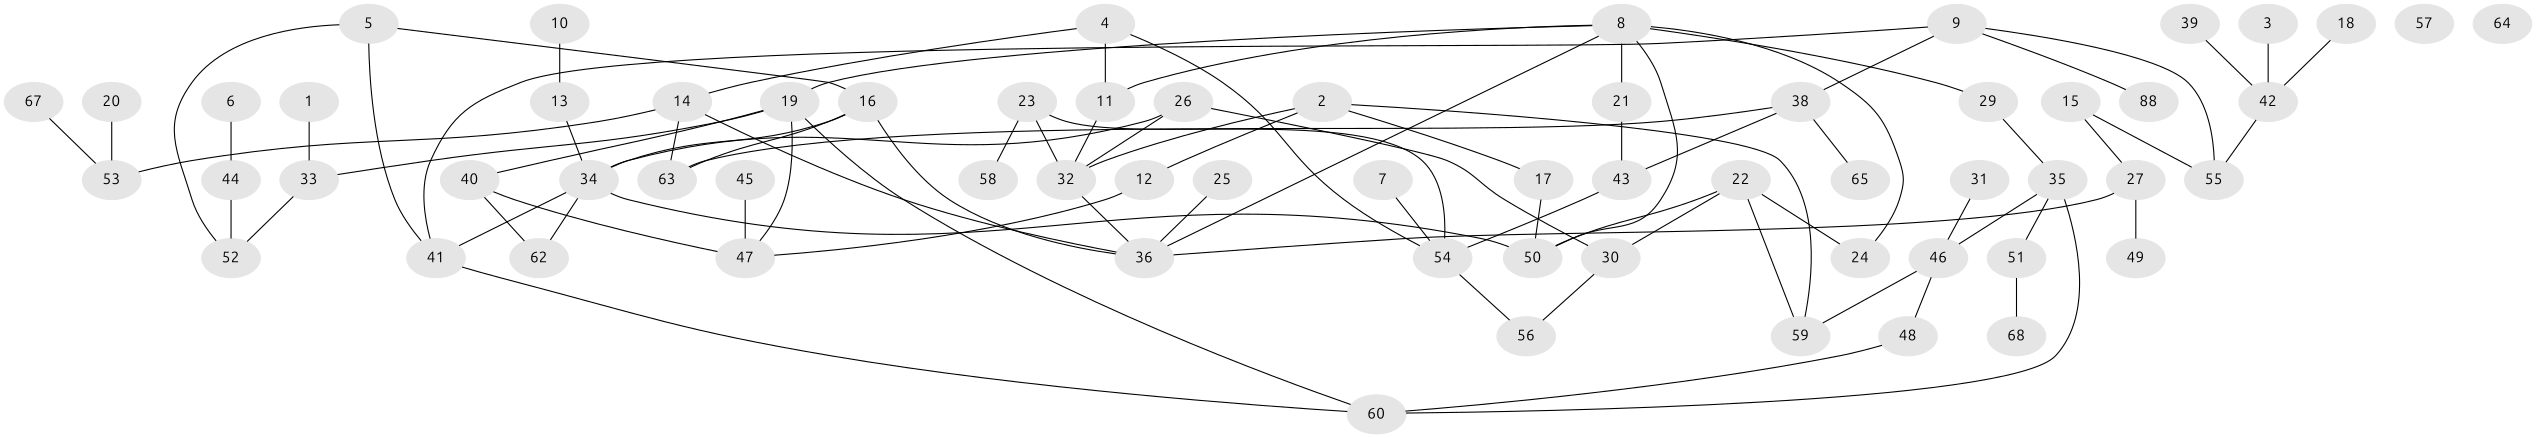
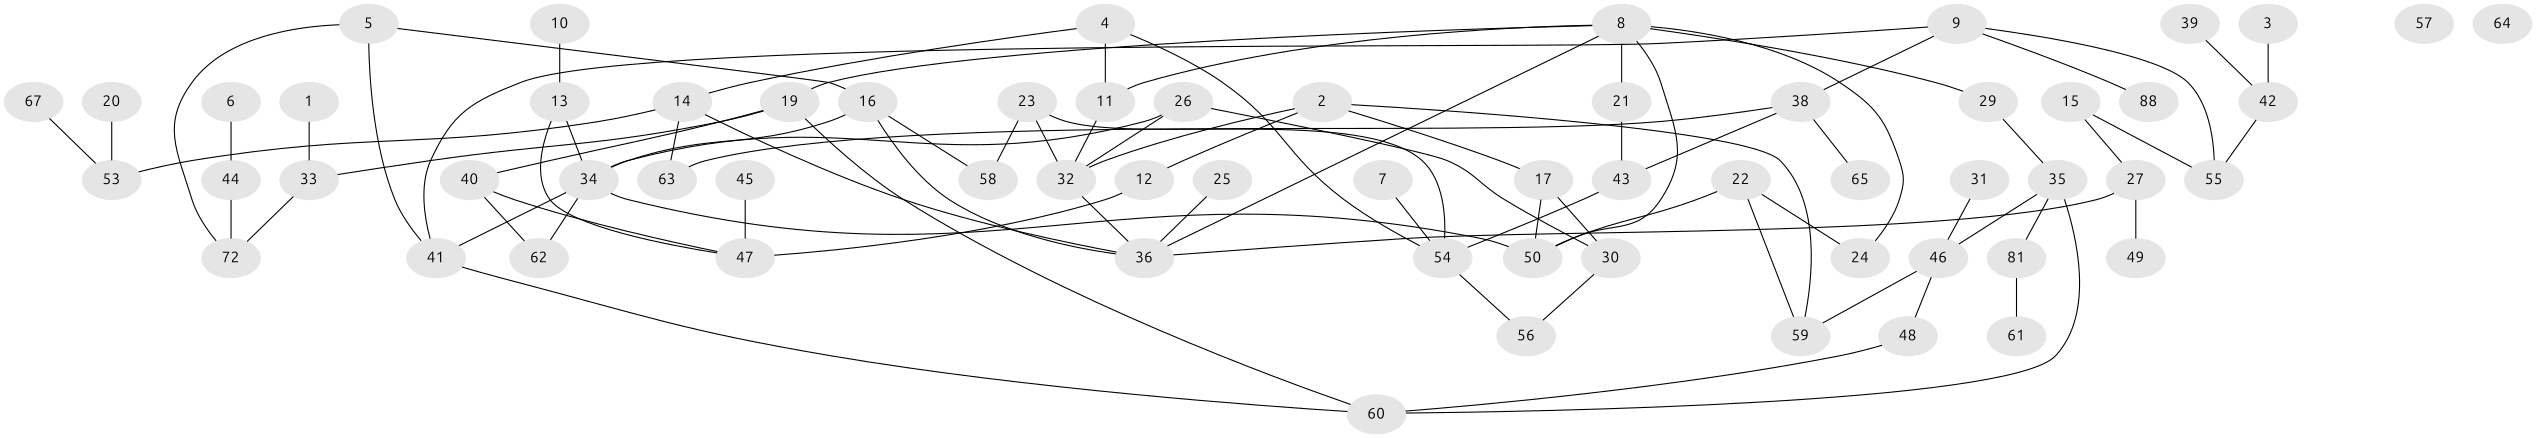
(2346, 24) -> none
(744, 148) -> (944, 151)
(788, 185) -> (557, 205)
(1676, 219) -> (1577, 219)
(231, 258) -> (231, 258)
(2016, 258) -> (2016, 258)
(2016, 336) -> (2016, 336)
